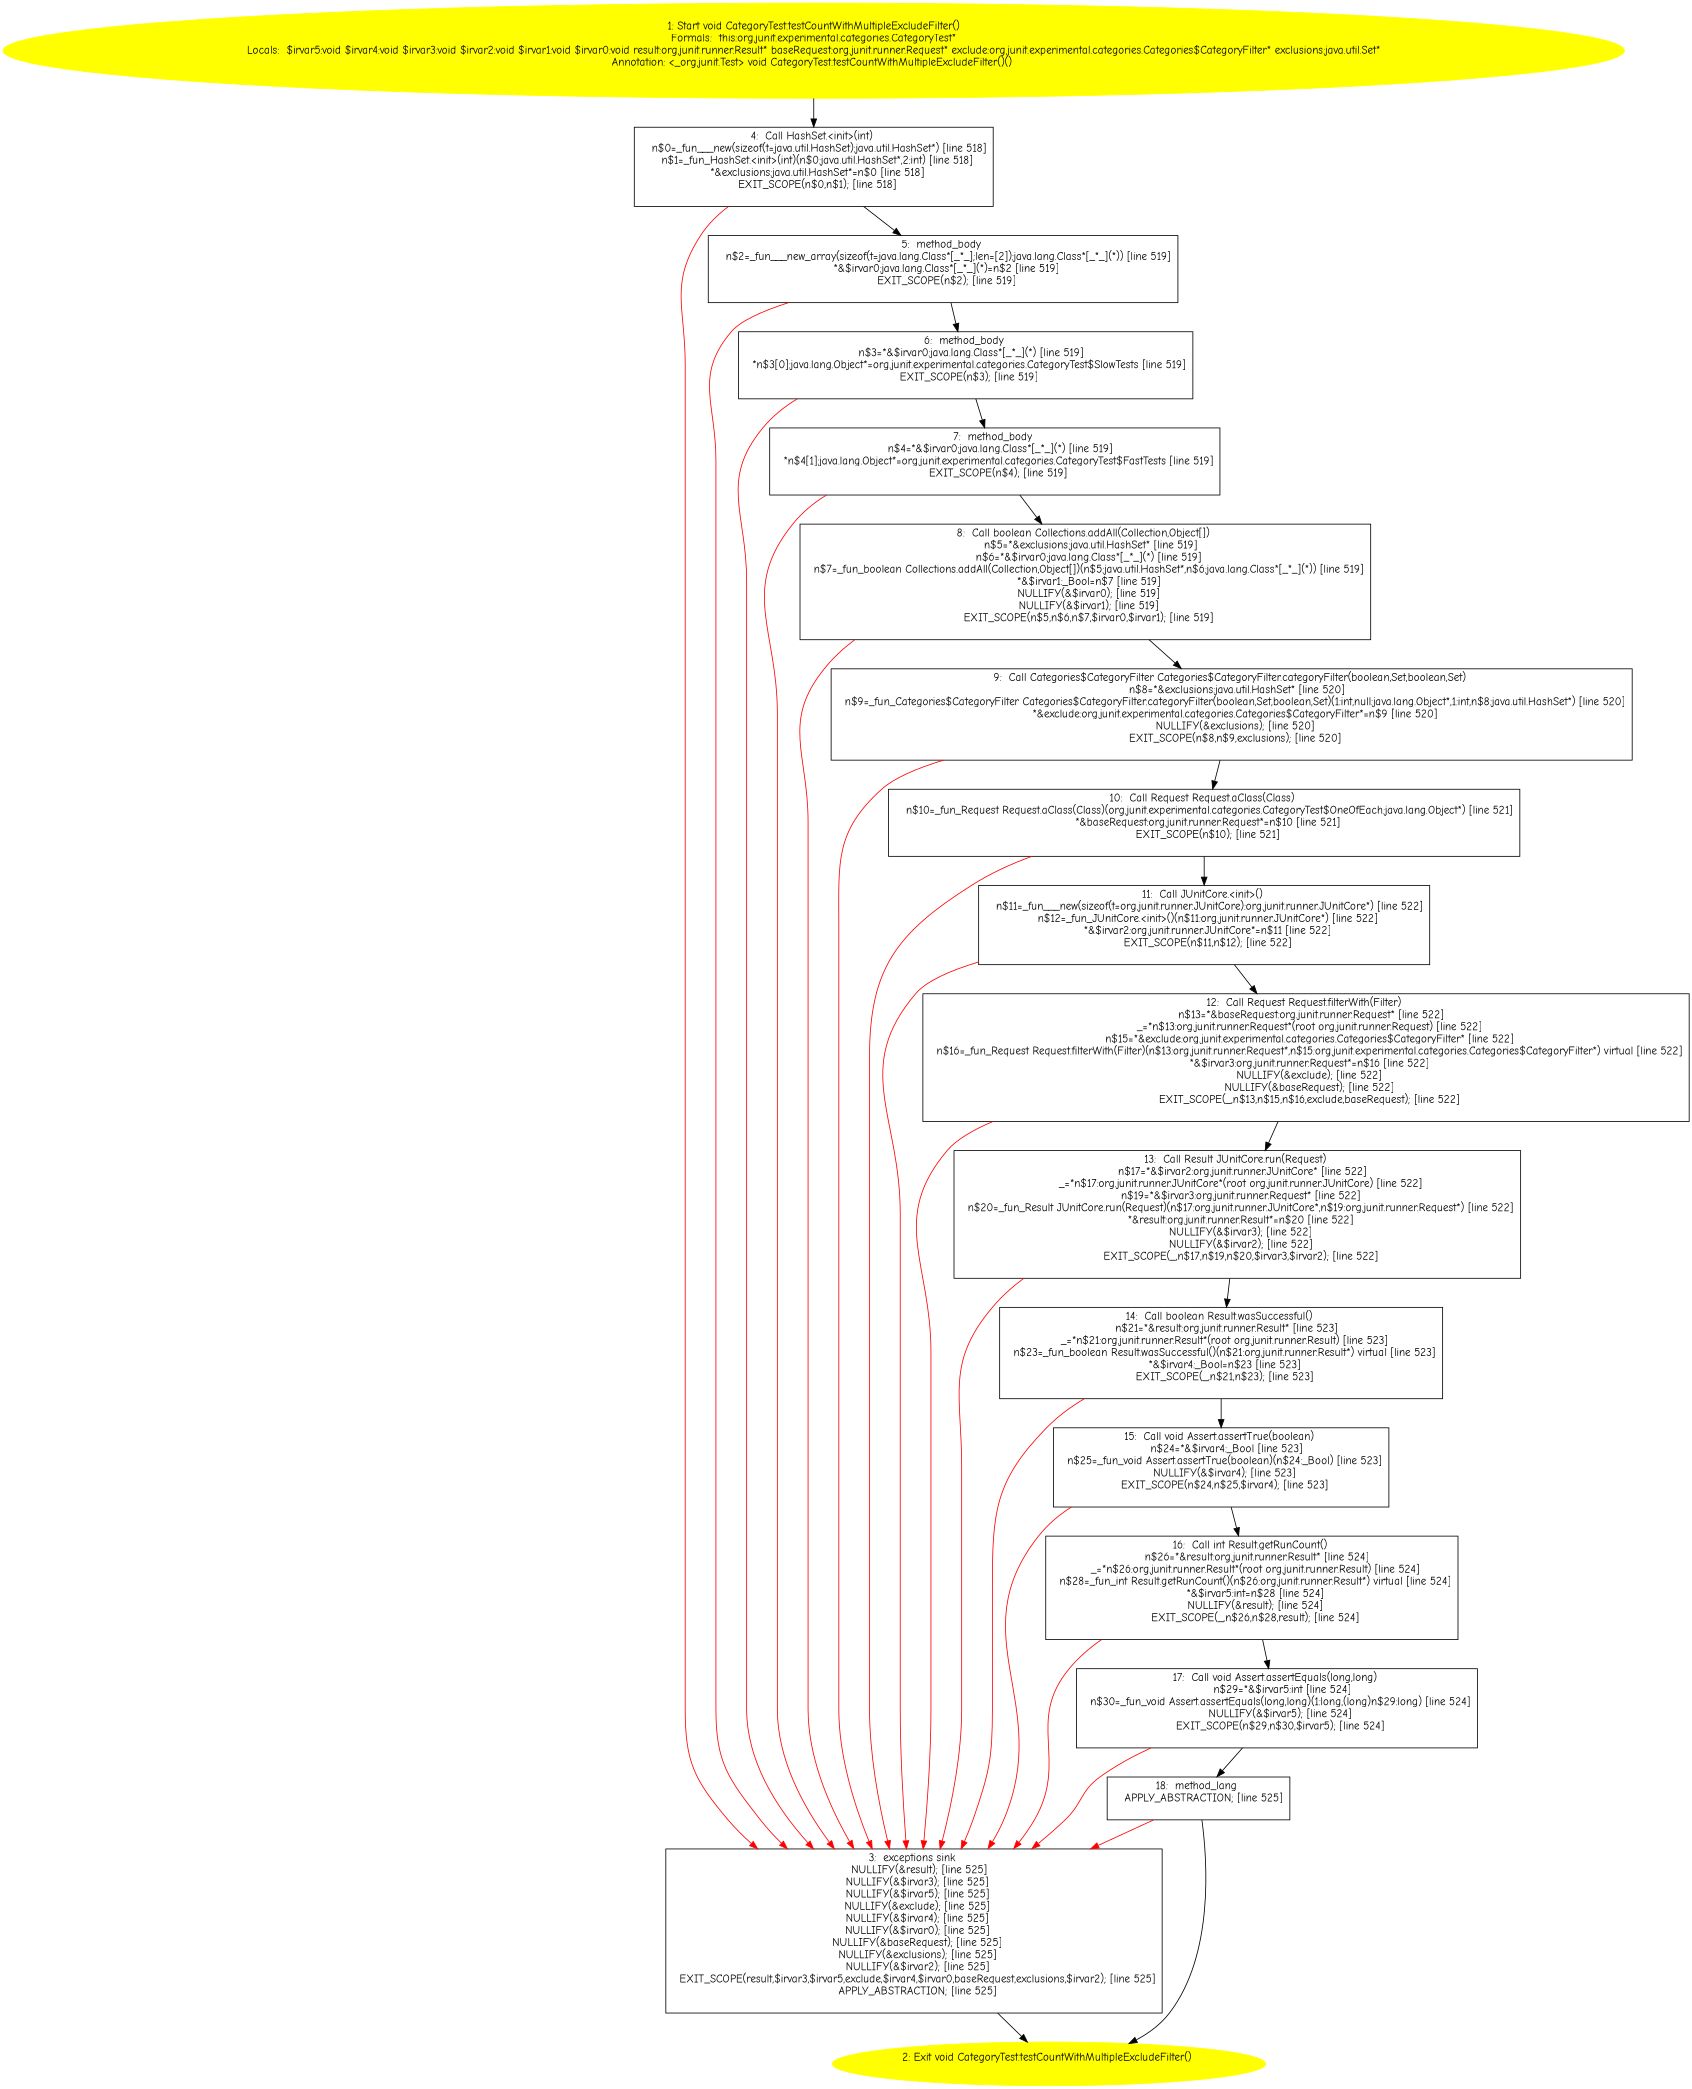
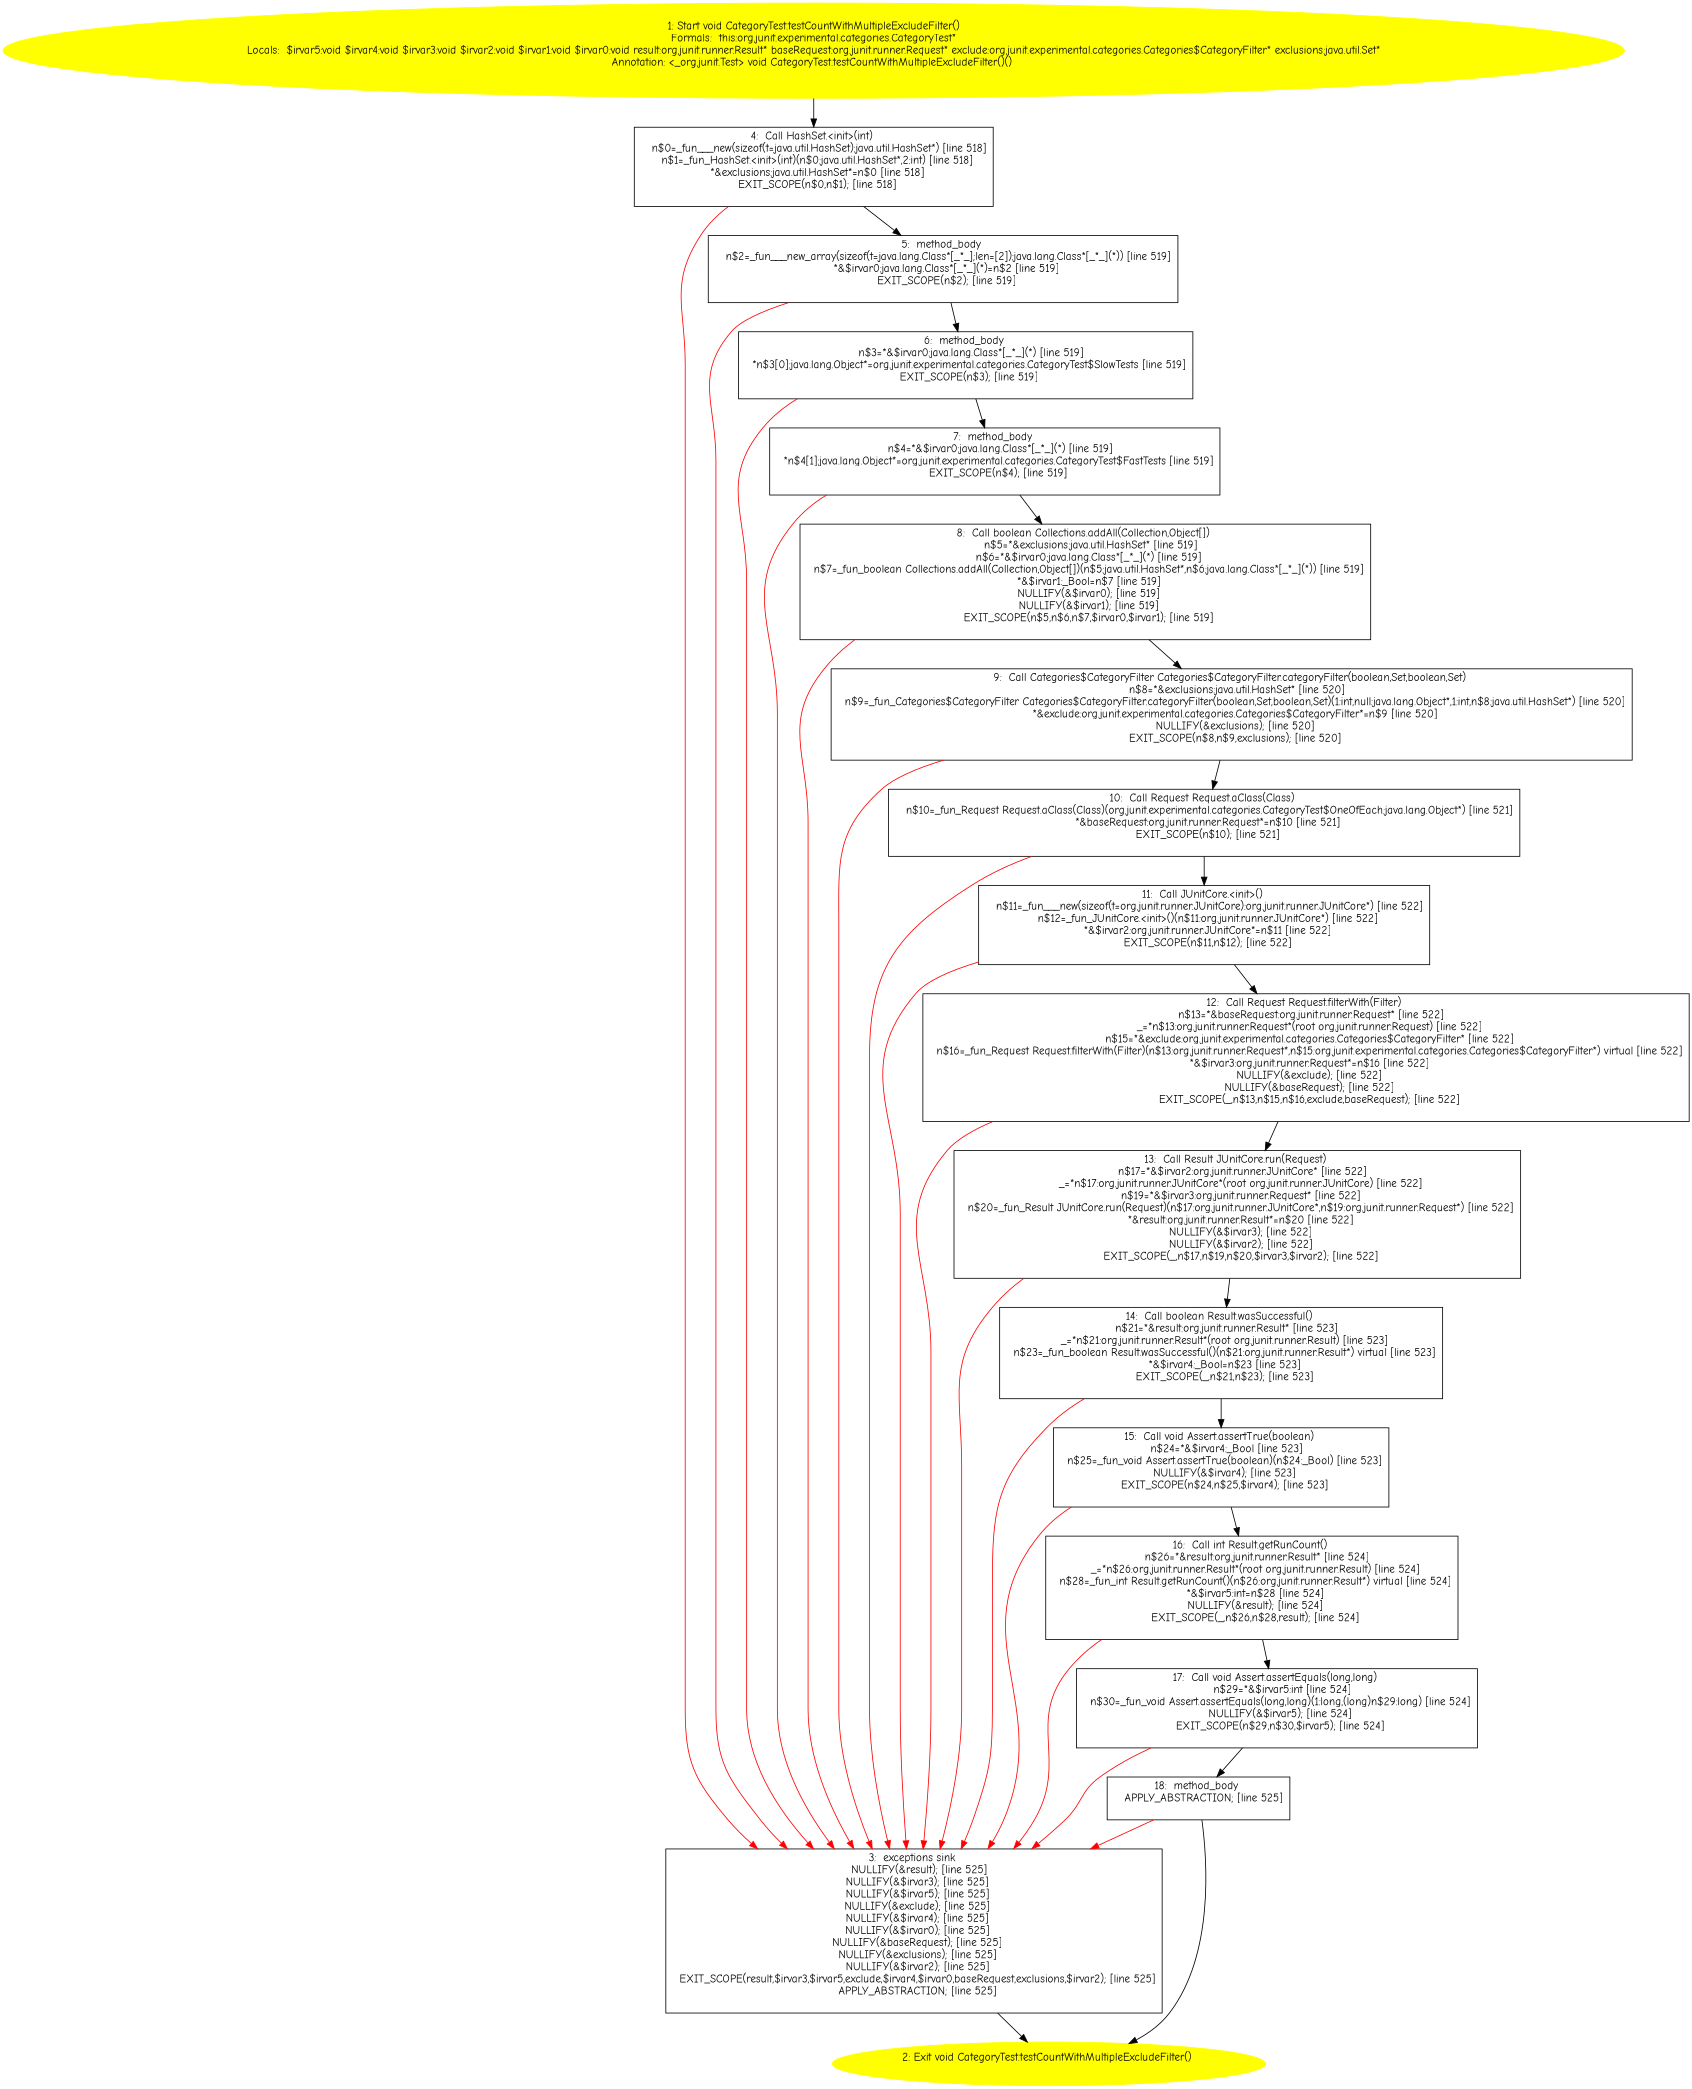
(1199, 1798) -> (1199, 1798)
